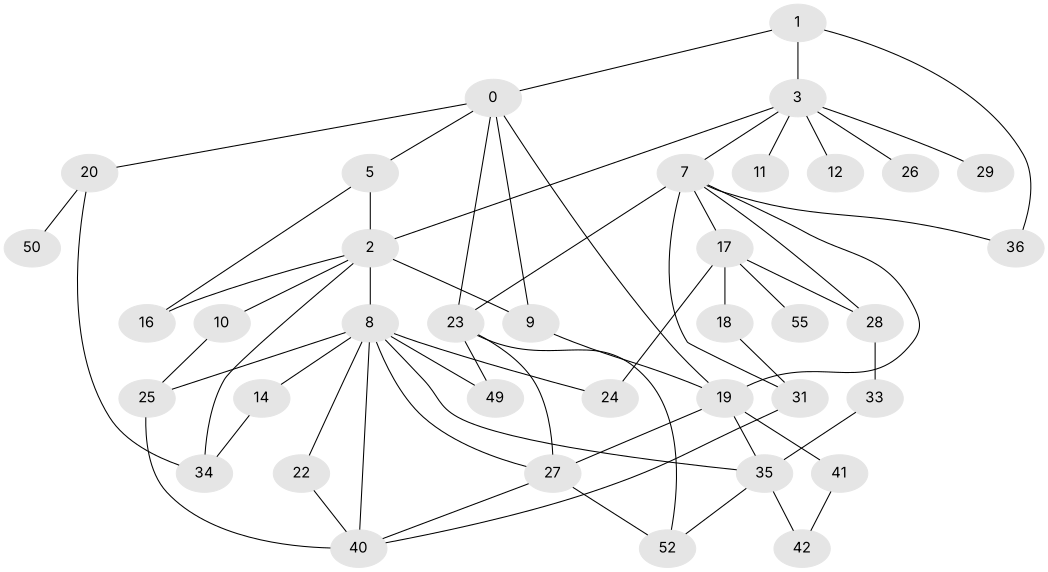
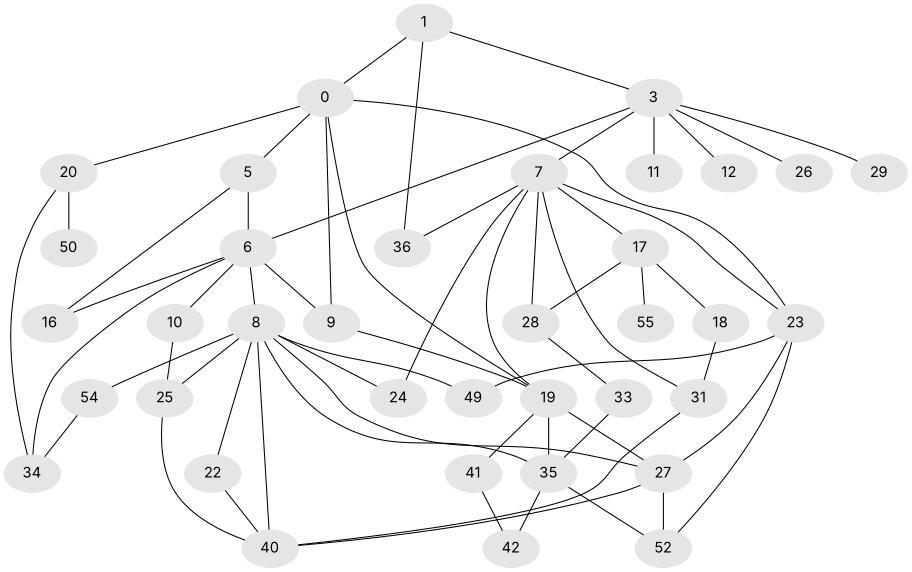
(370, 248) -> (248, 248)
(668, 323) -> (457, 279)
(262, 398) -> (90, 398)
